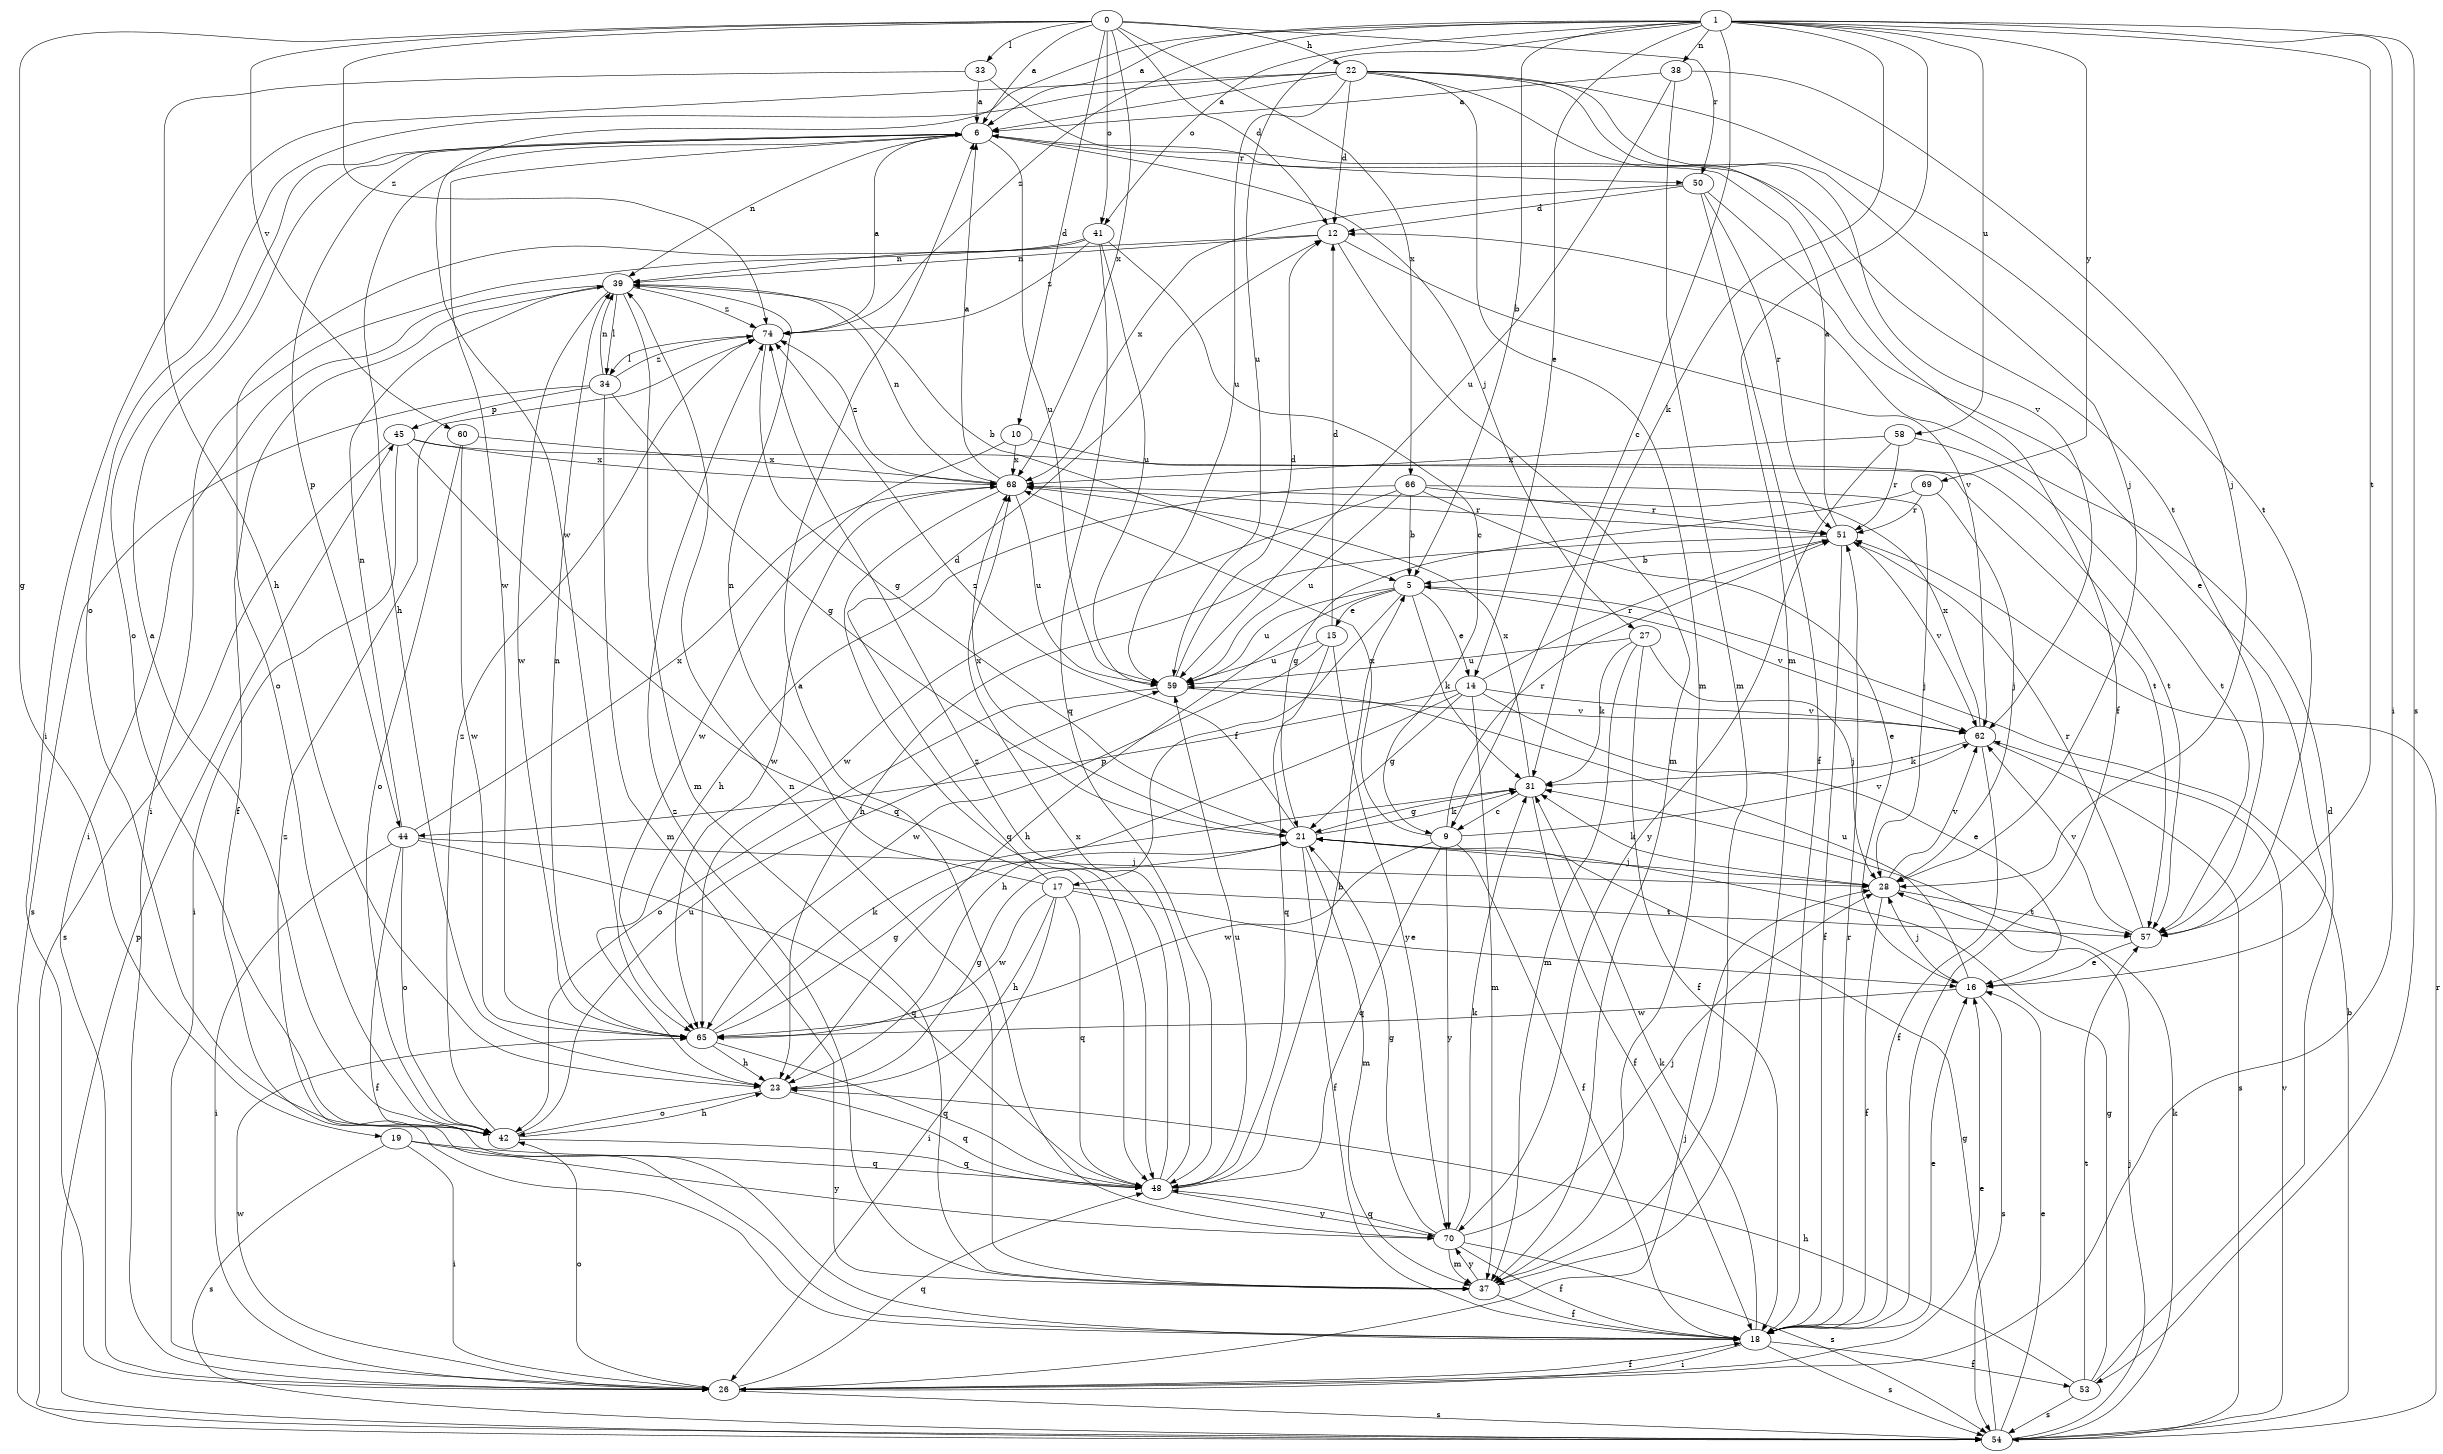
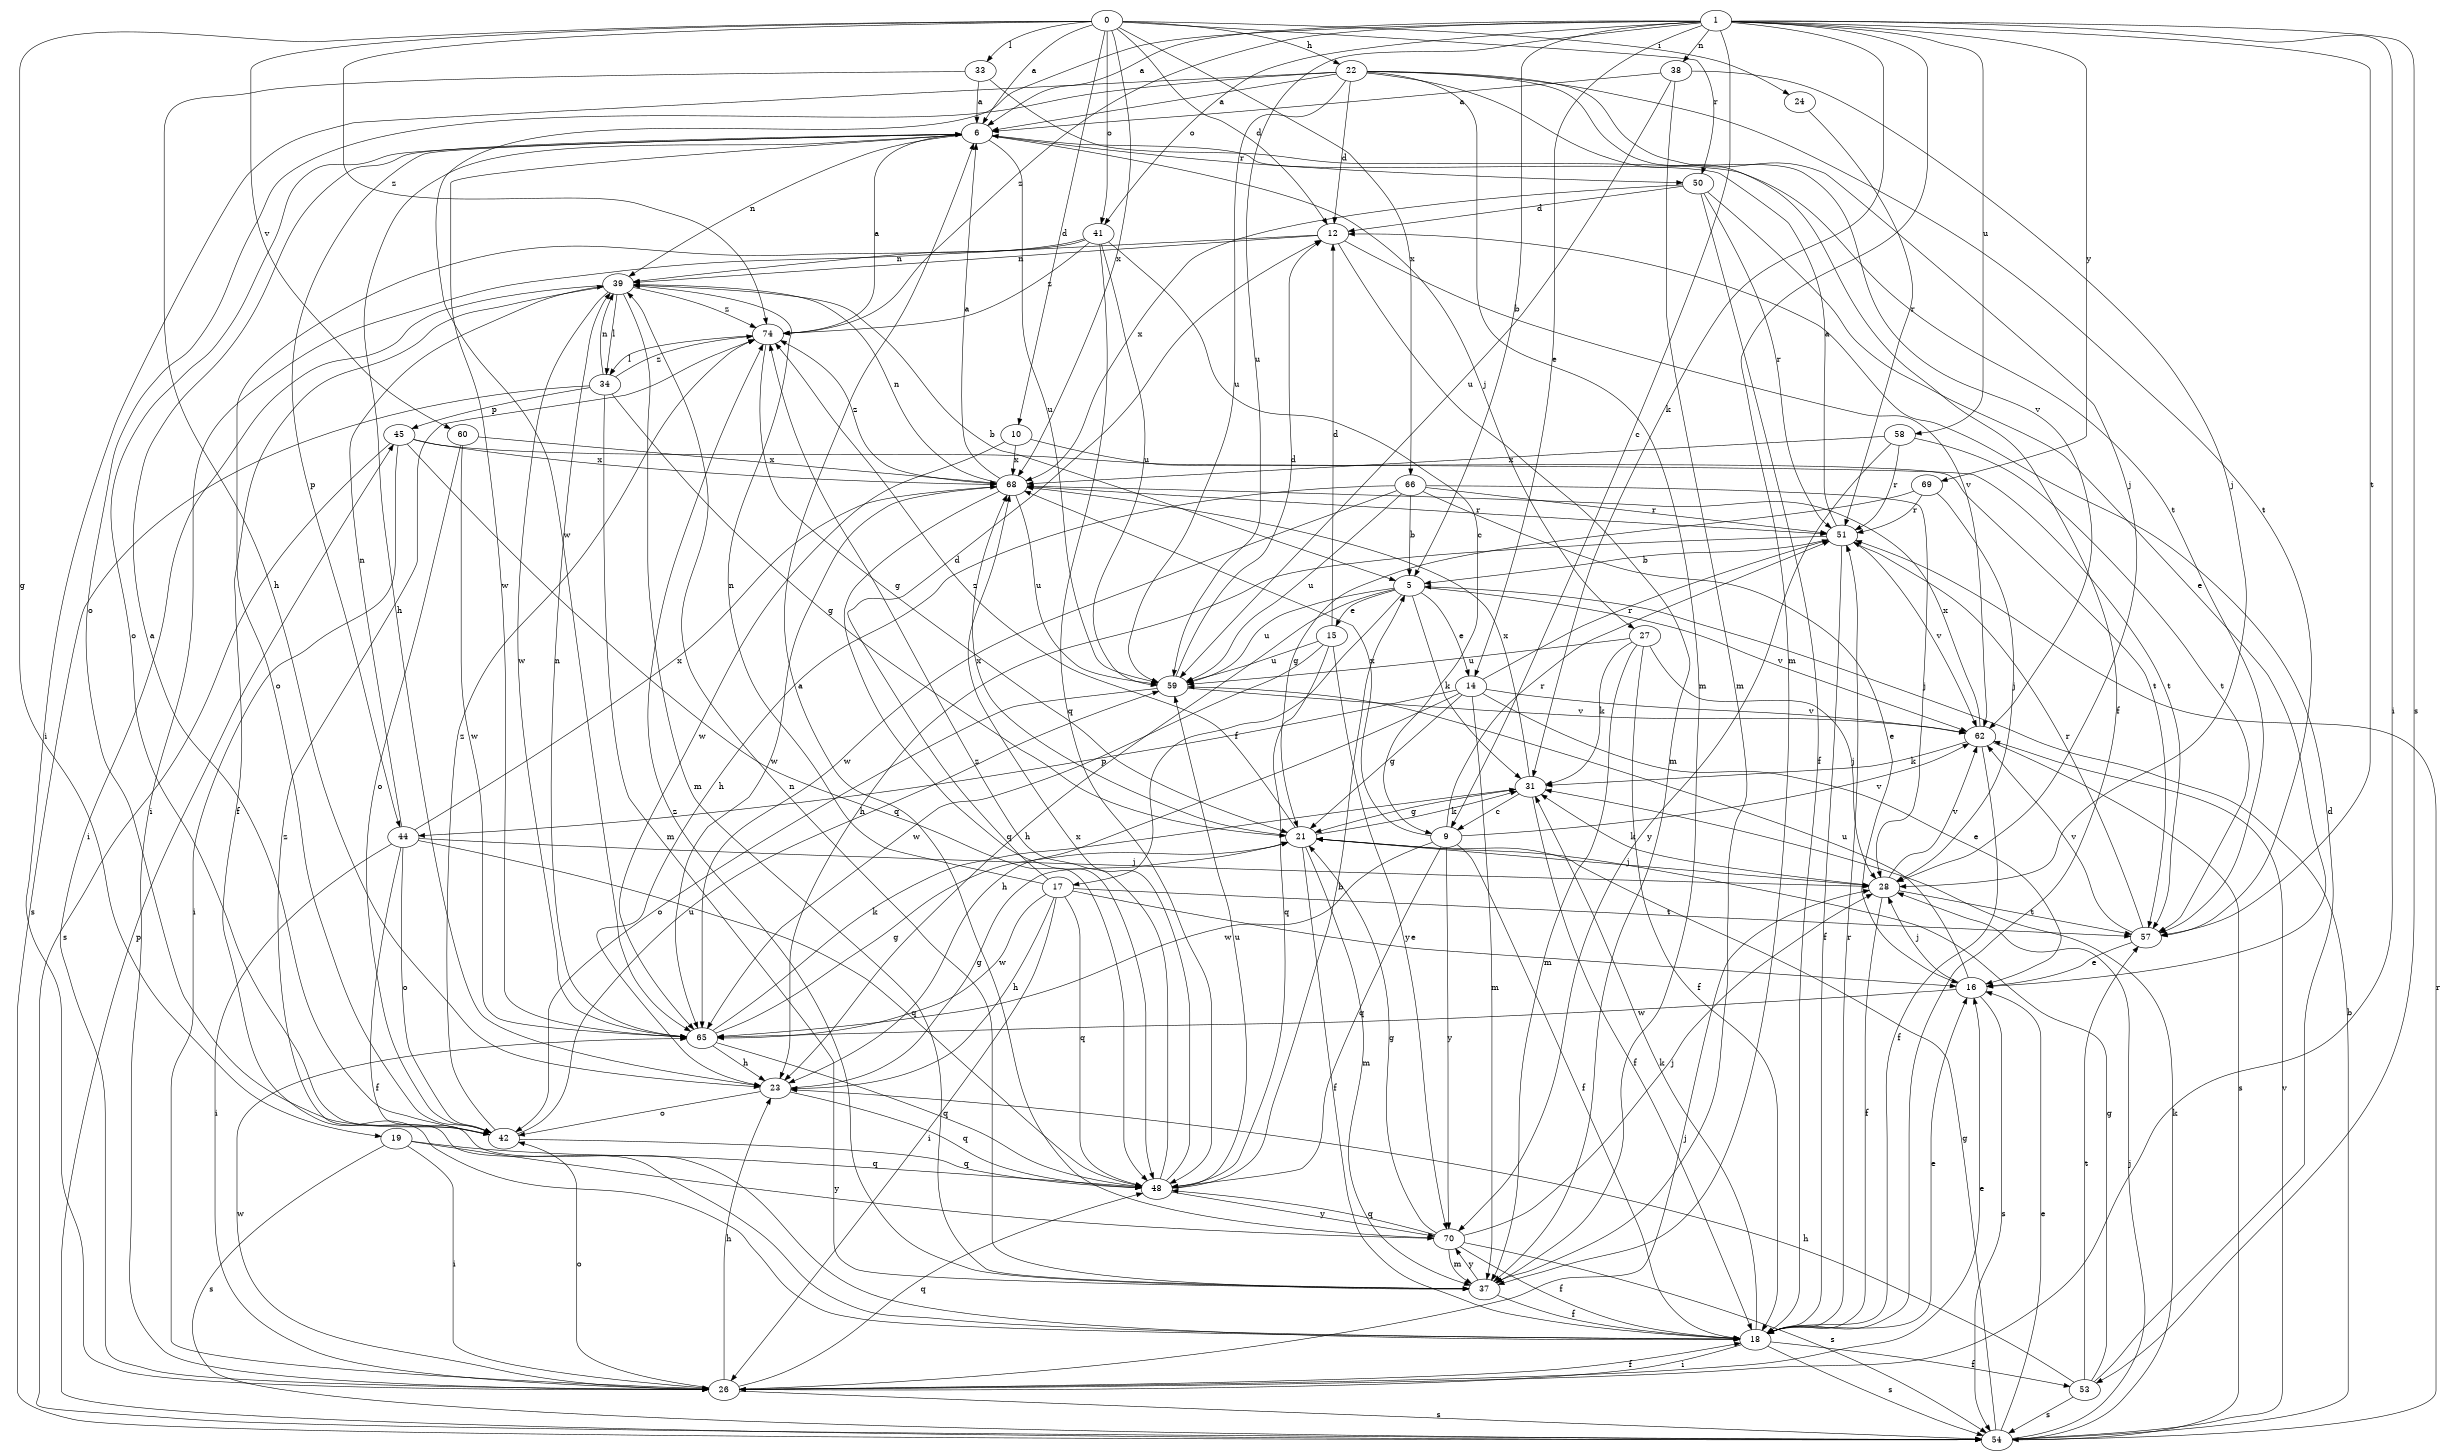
none -> (1800, 102)
(1471, 1025) -> none
(639, 1122) -> (726, 1238)
